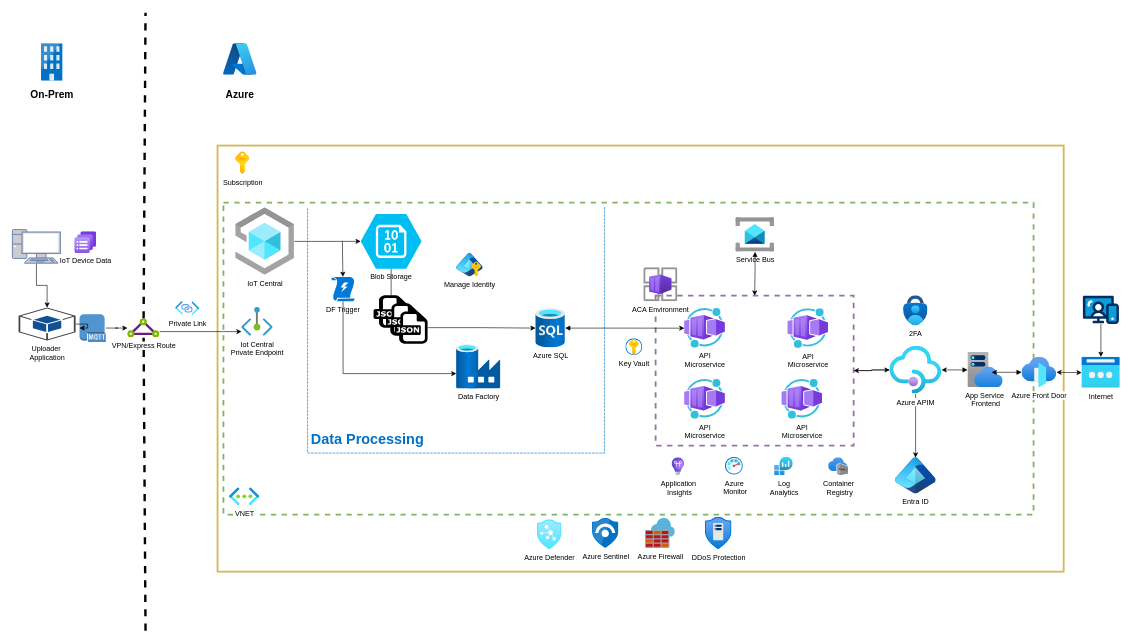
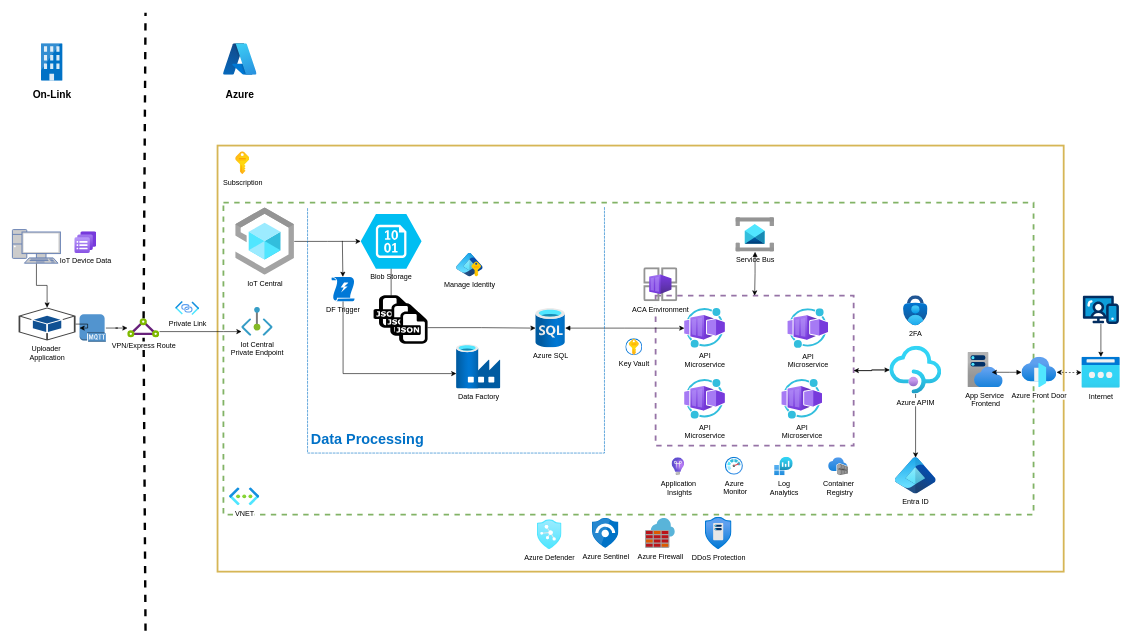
(52, 96) -> (52, 96)
(962, 370) -> none
(1069, 372) -> (1069, 372)
